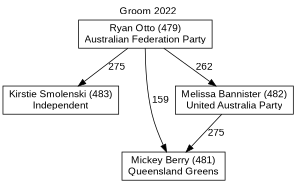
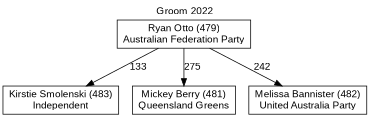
(117, 67) -> (138, 67)
(204, 67) -> (262, 67)
(161, 100) -> (192, 67)
(207, 130) -> none
